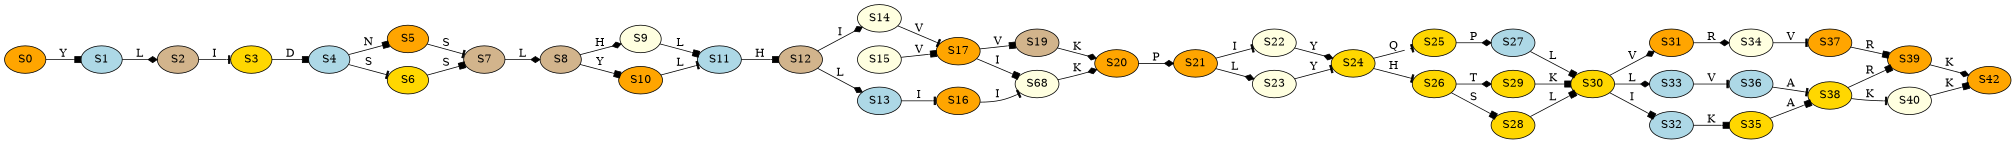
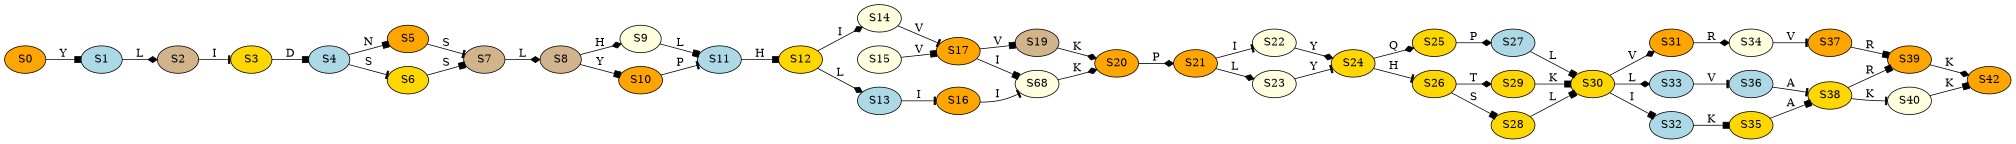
(1389, 54) -> (1389, 54)
(801, 60) -> (801, 60)
(680, 63) -> (680, 63)
